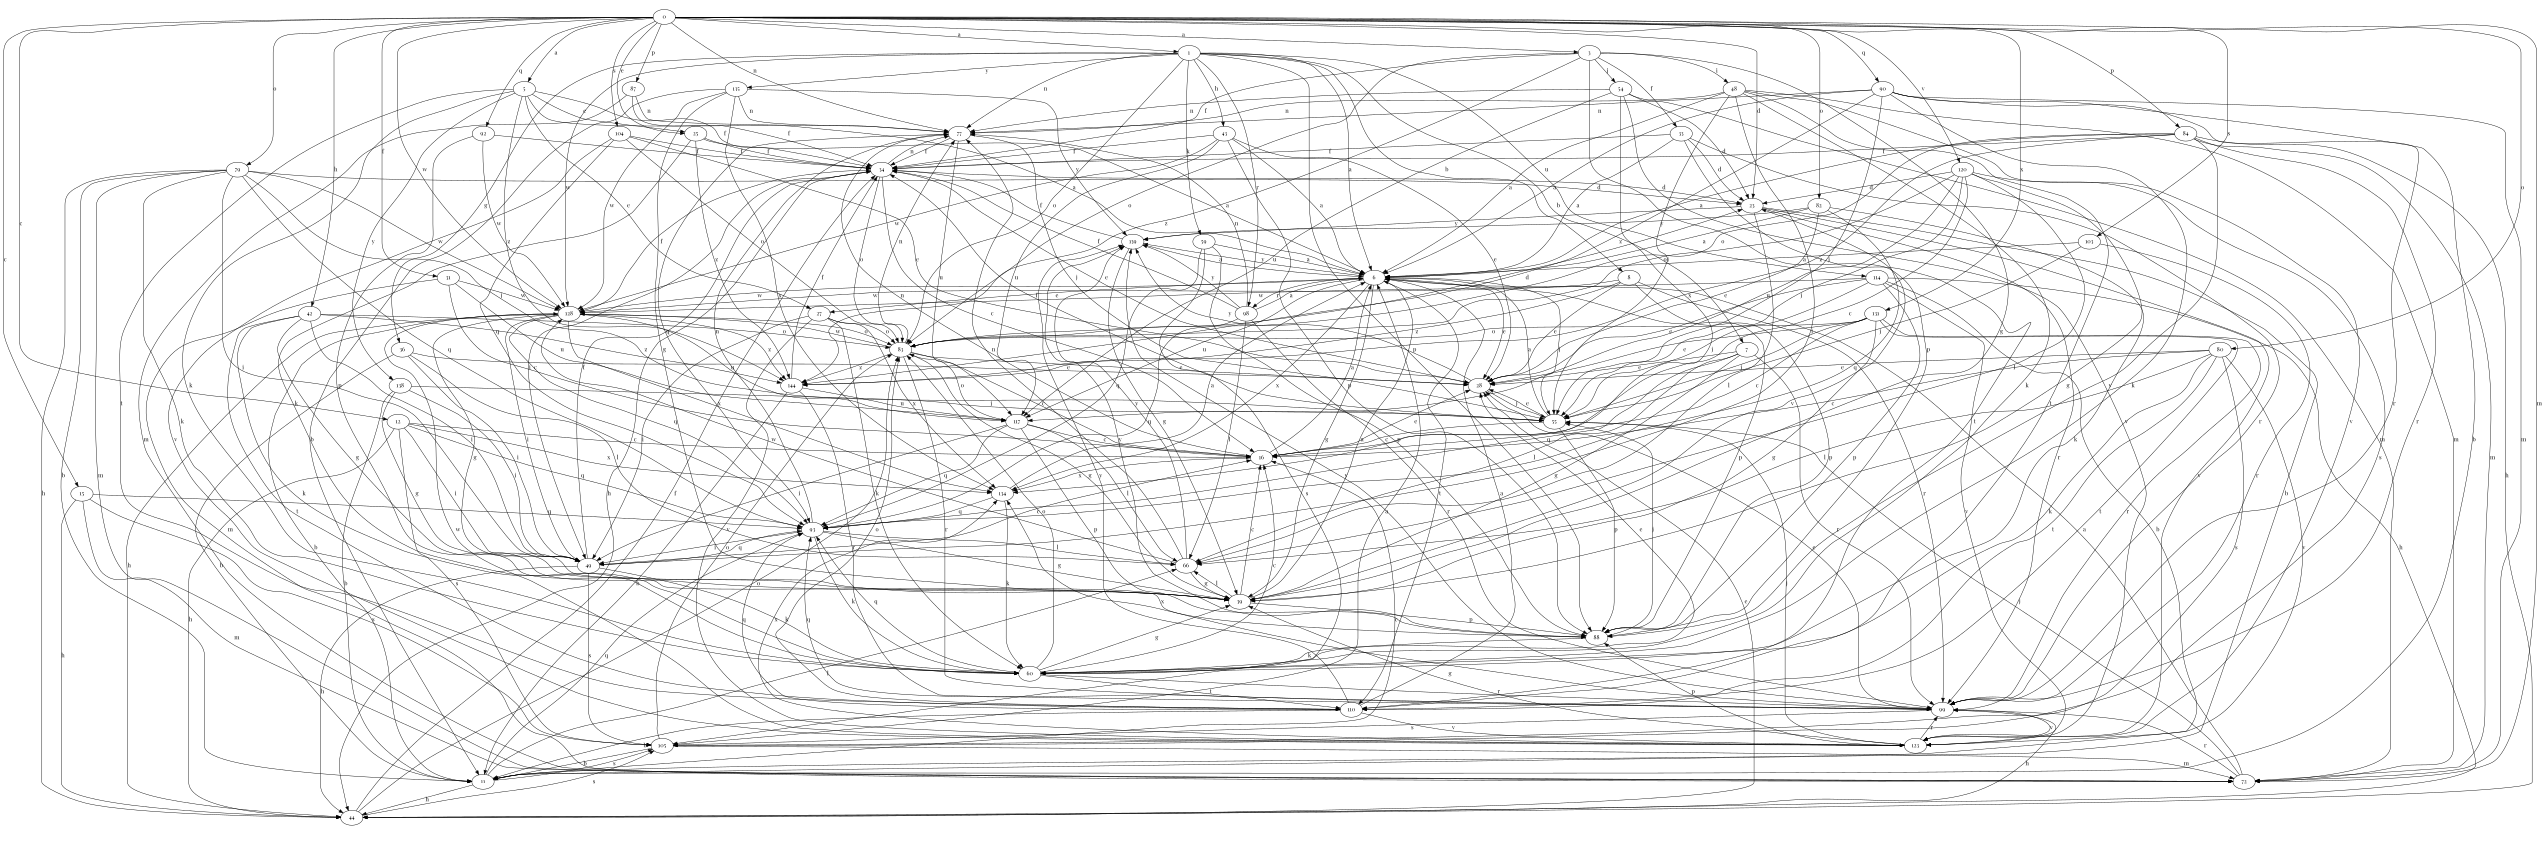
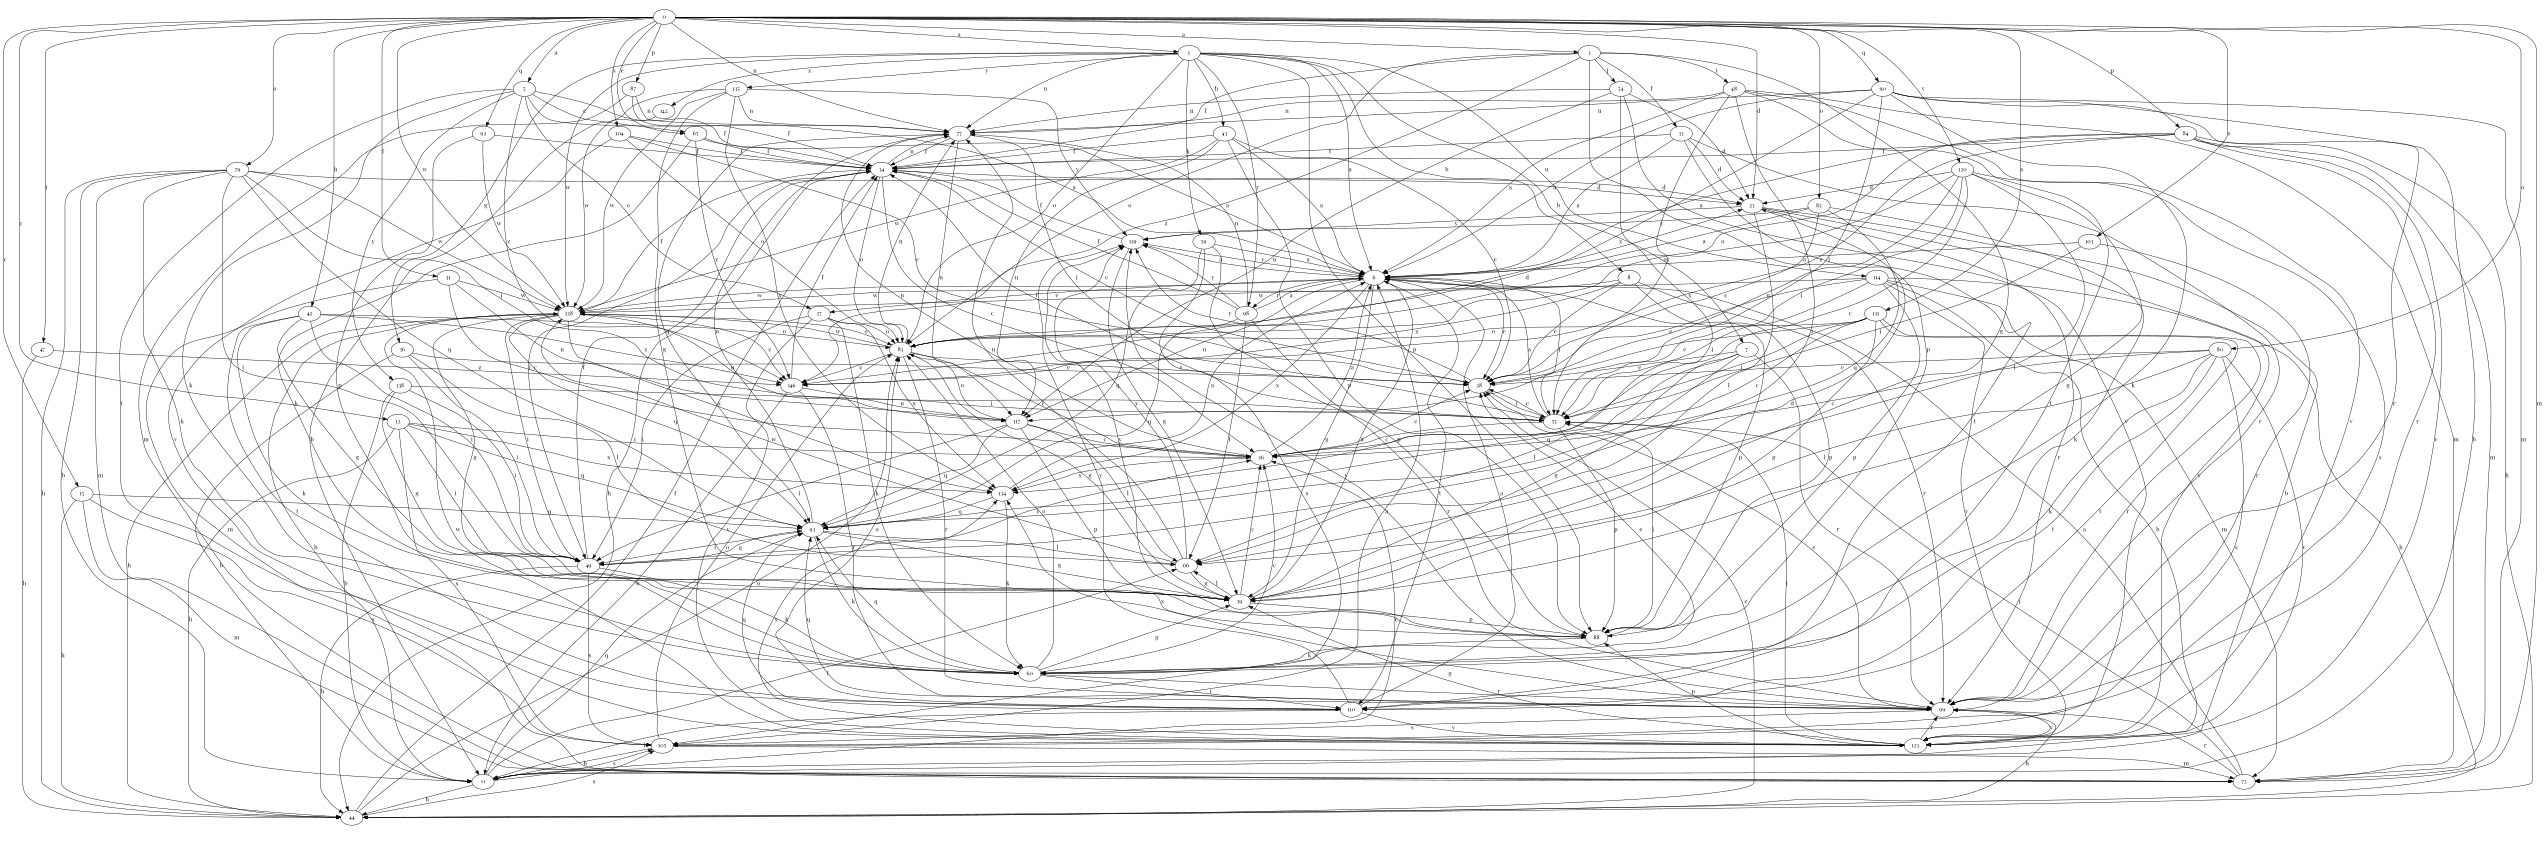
none -> (664, 111)
(696, 134) -> (696, 134)
(2252, 285) -> (2174, 454)
none -> (42, 350)
(519, 373) -> none
(792, 386) -> (792, 386)
(1792, 404) -> (1792, 404)
(1986, 443) -> (2410, 539)
(1795, 586) -> none
